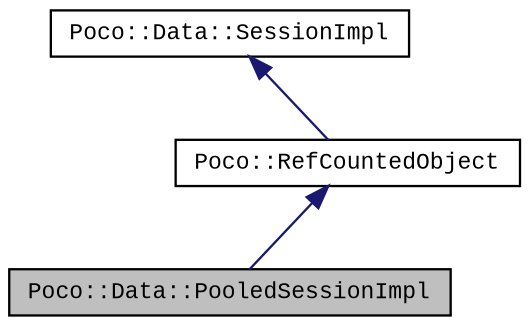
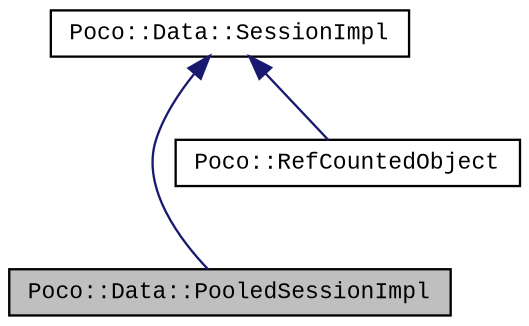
(281, 236) -> (154, 174)
